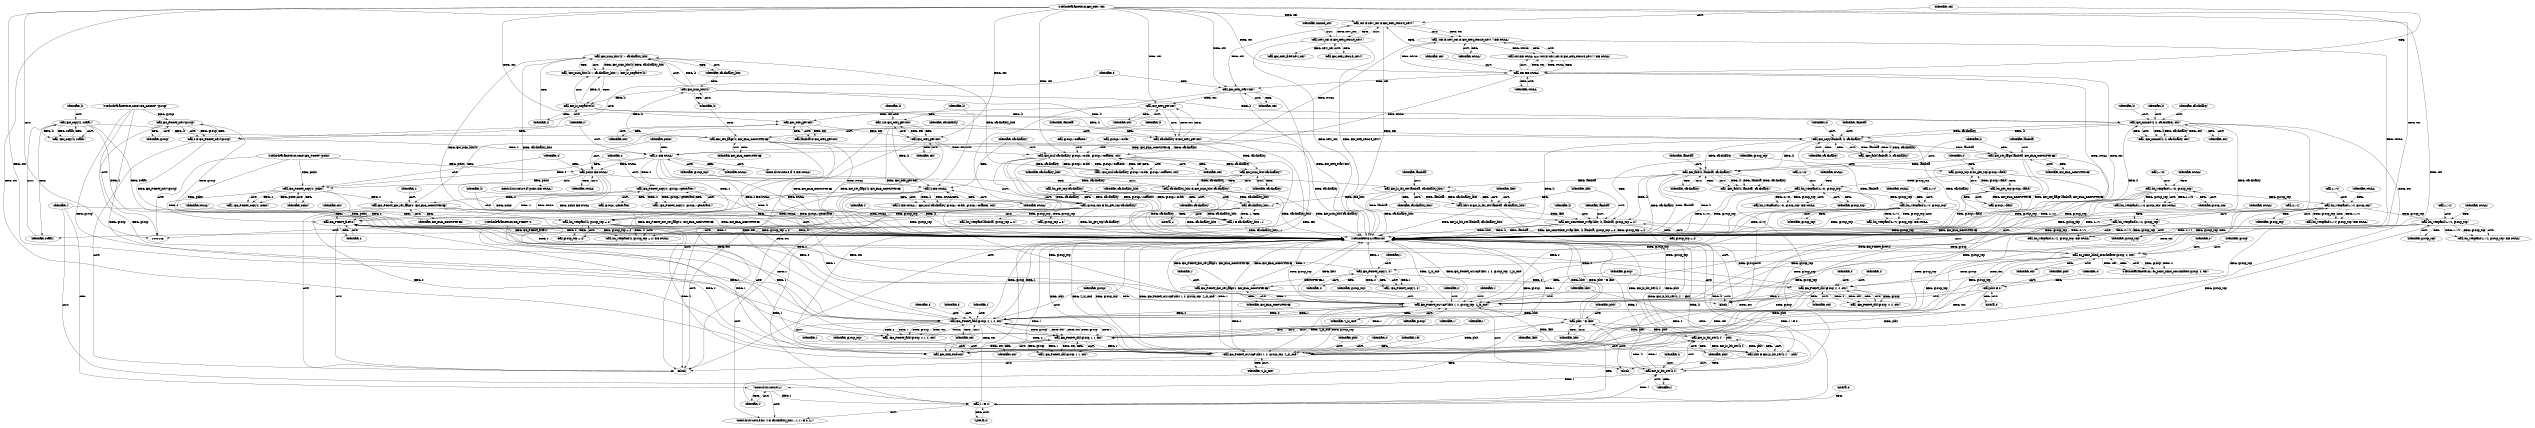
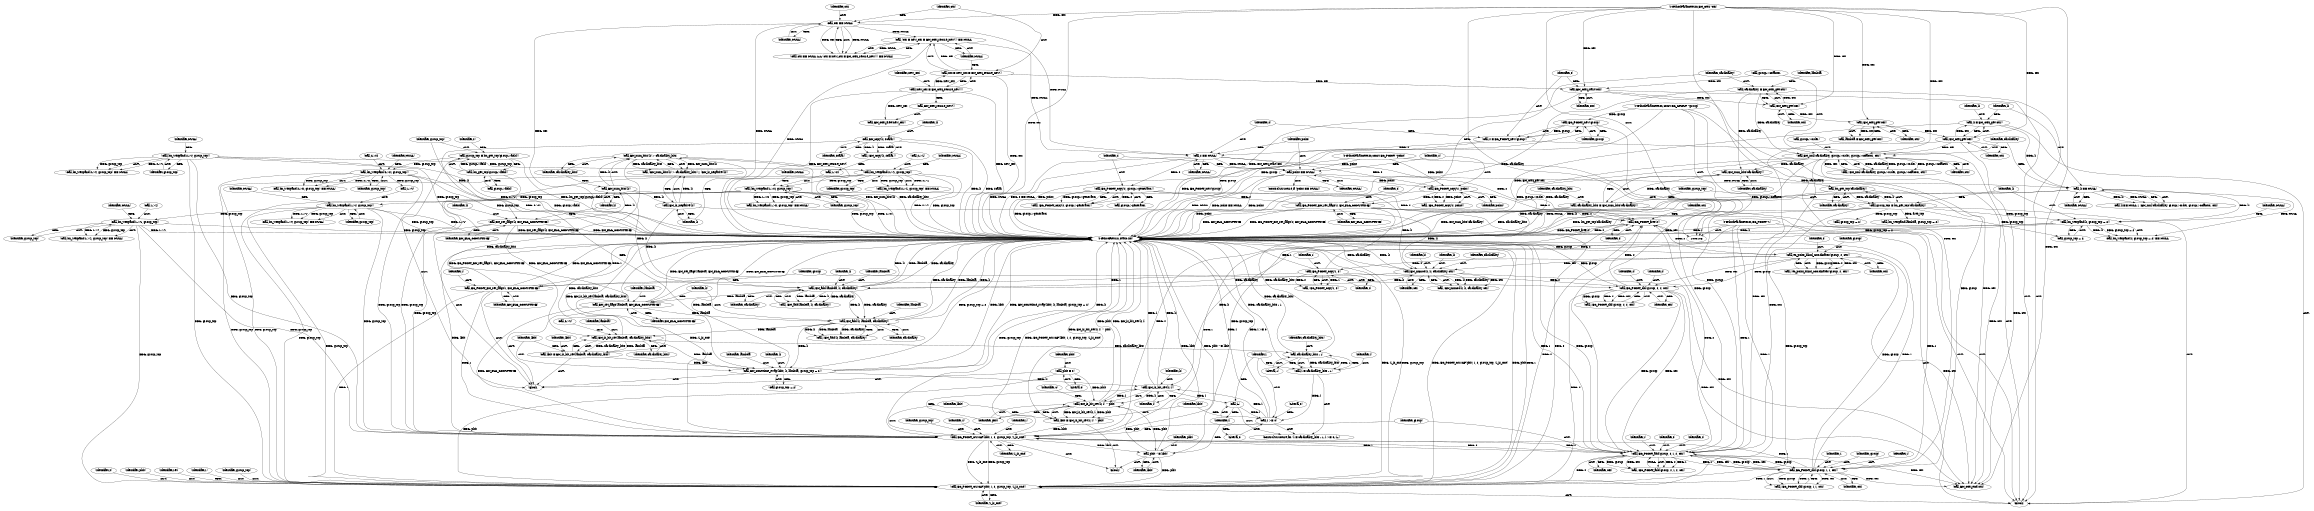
(1232, 14) -> none
(1317, 24) -> (907, 73)
(1335, 50) -> (912, 114)
(1390, 79) -> (1680, 83)
(74, 132) -> (855, 164)
(1837, 139) -> (833, 288)
none -> (1337, 152)
(788, 173) -> none
(1872, 194) -> (395, 180)
(1088, 197) -> (1889, 197)
(1355, 197) -> (1129, 346)
(1926, 197) -> (591, 329)
(1040, 214) -> (1914, 214)
(2397, 222) -> (1608, 260)
none -> (728, 233)
(1087, 233) -> (827, 180)
(1875, 247) -> (425, 313)
(659, 259) -> (1741, 359)
(2166, 272) -> (1816, 272)
(2055, 279) -> (1070, 395)
(1314, 280) -> (1116, 280)
(1653, 301) -> none
none -> (1279, 360)
(768, 388) -> (1235, 404)
none -> (1578, 482)
